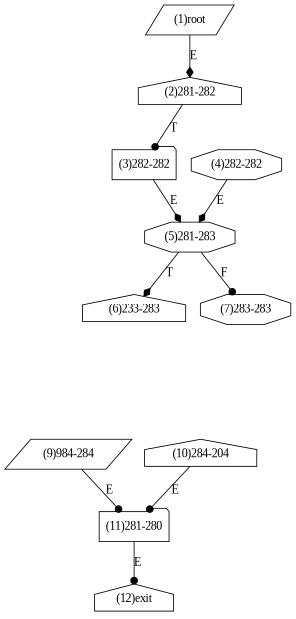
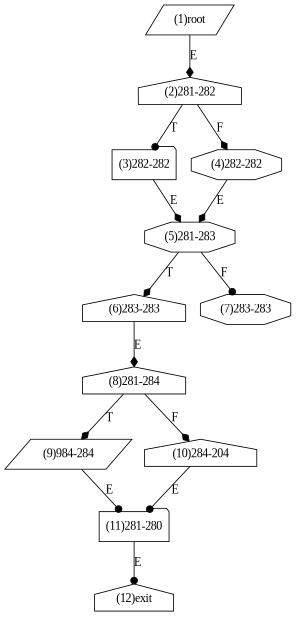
none -> (209, 123)
(134, 309) -> (134, 309)
none -> (134, 382)
